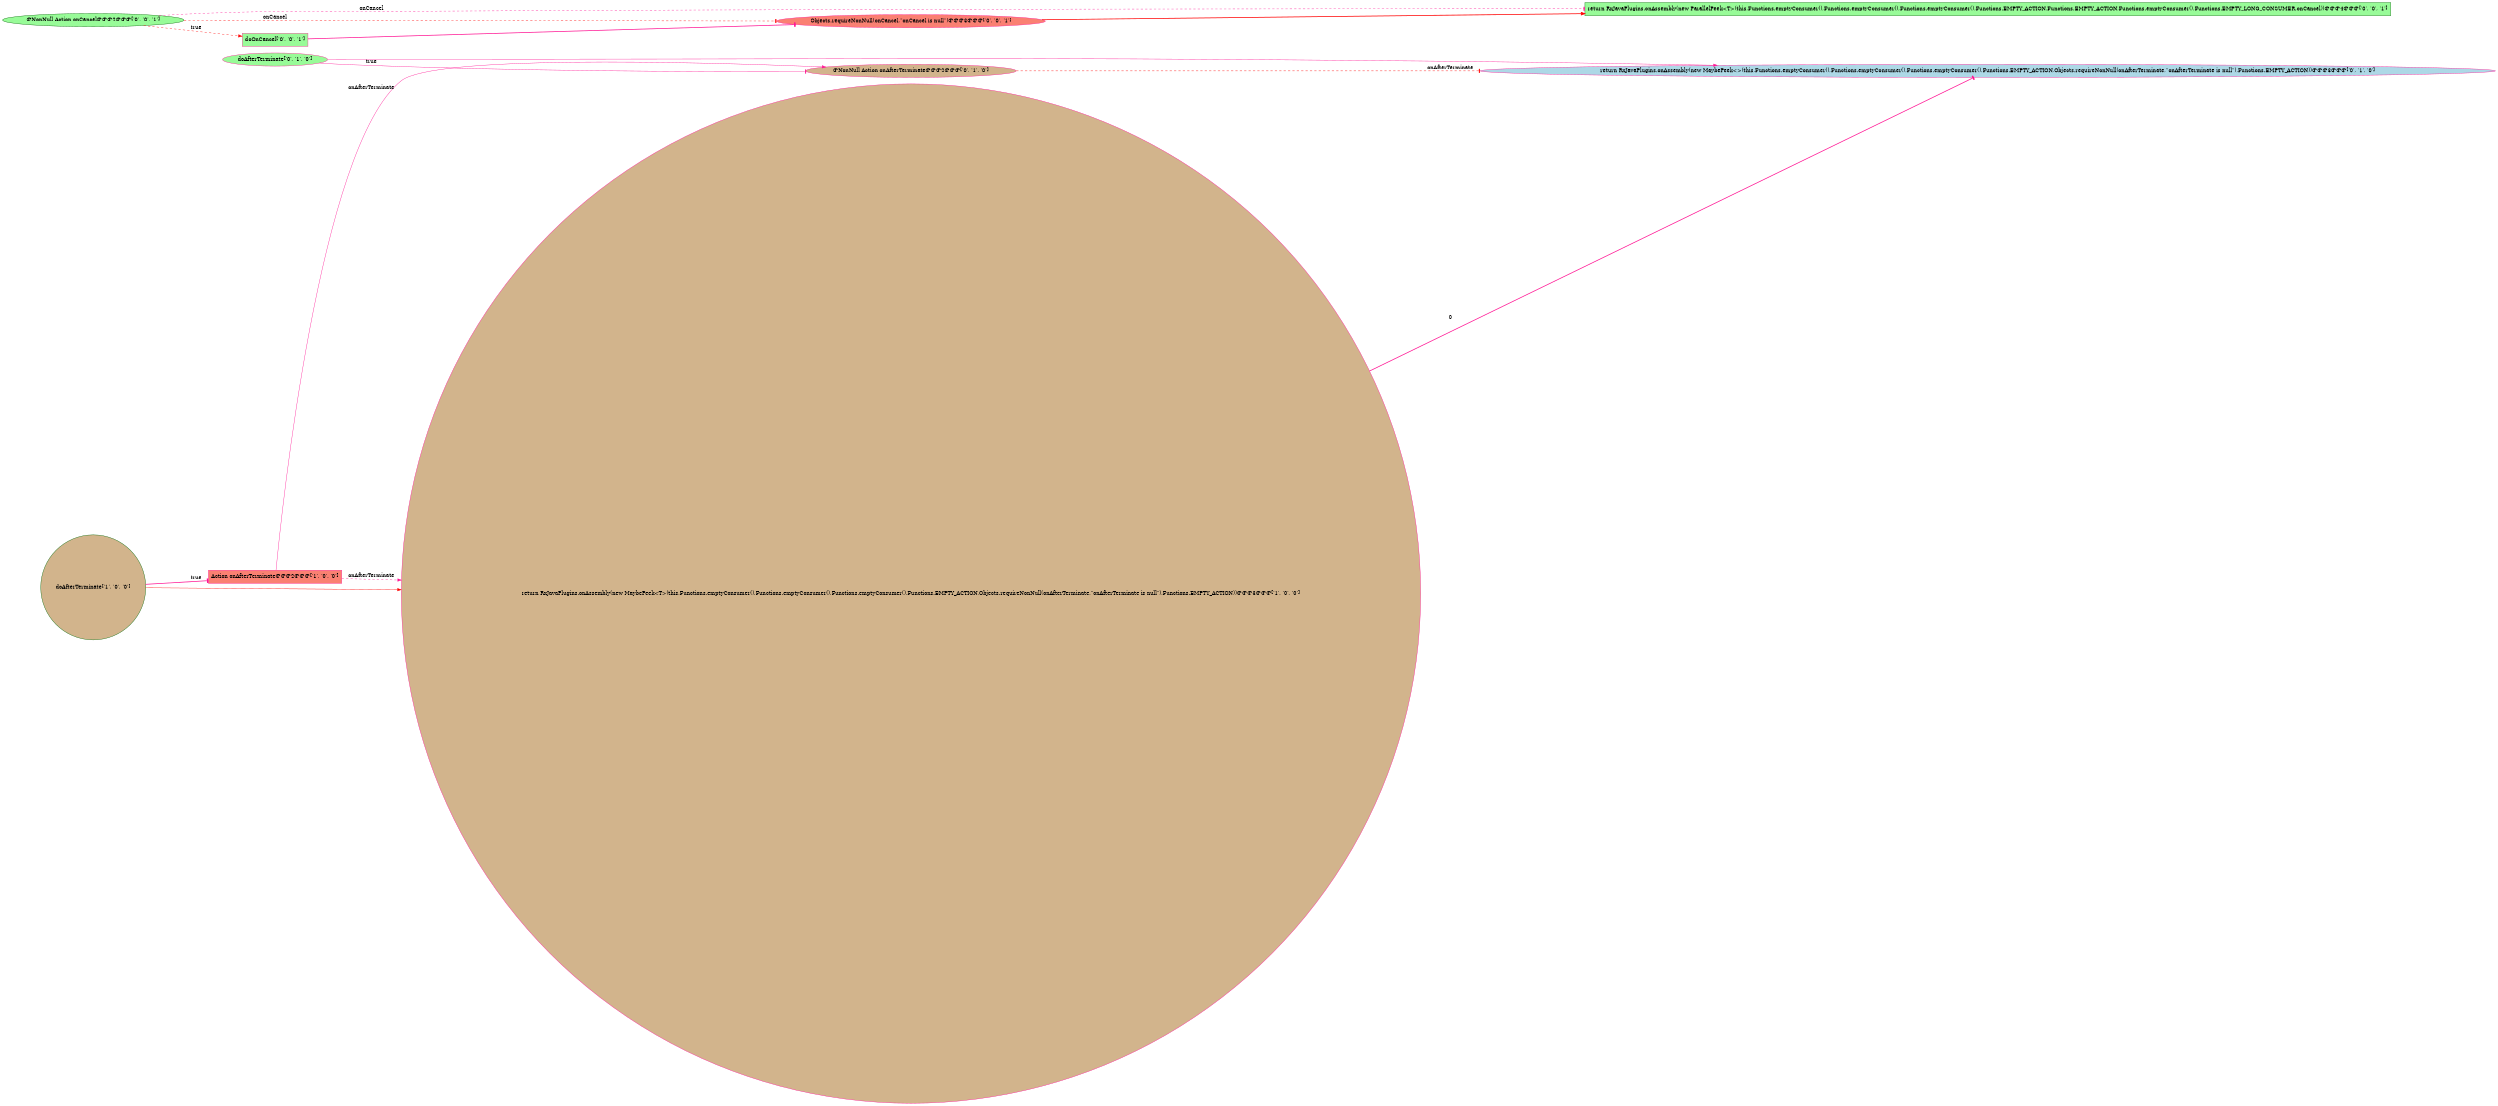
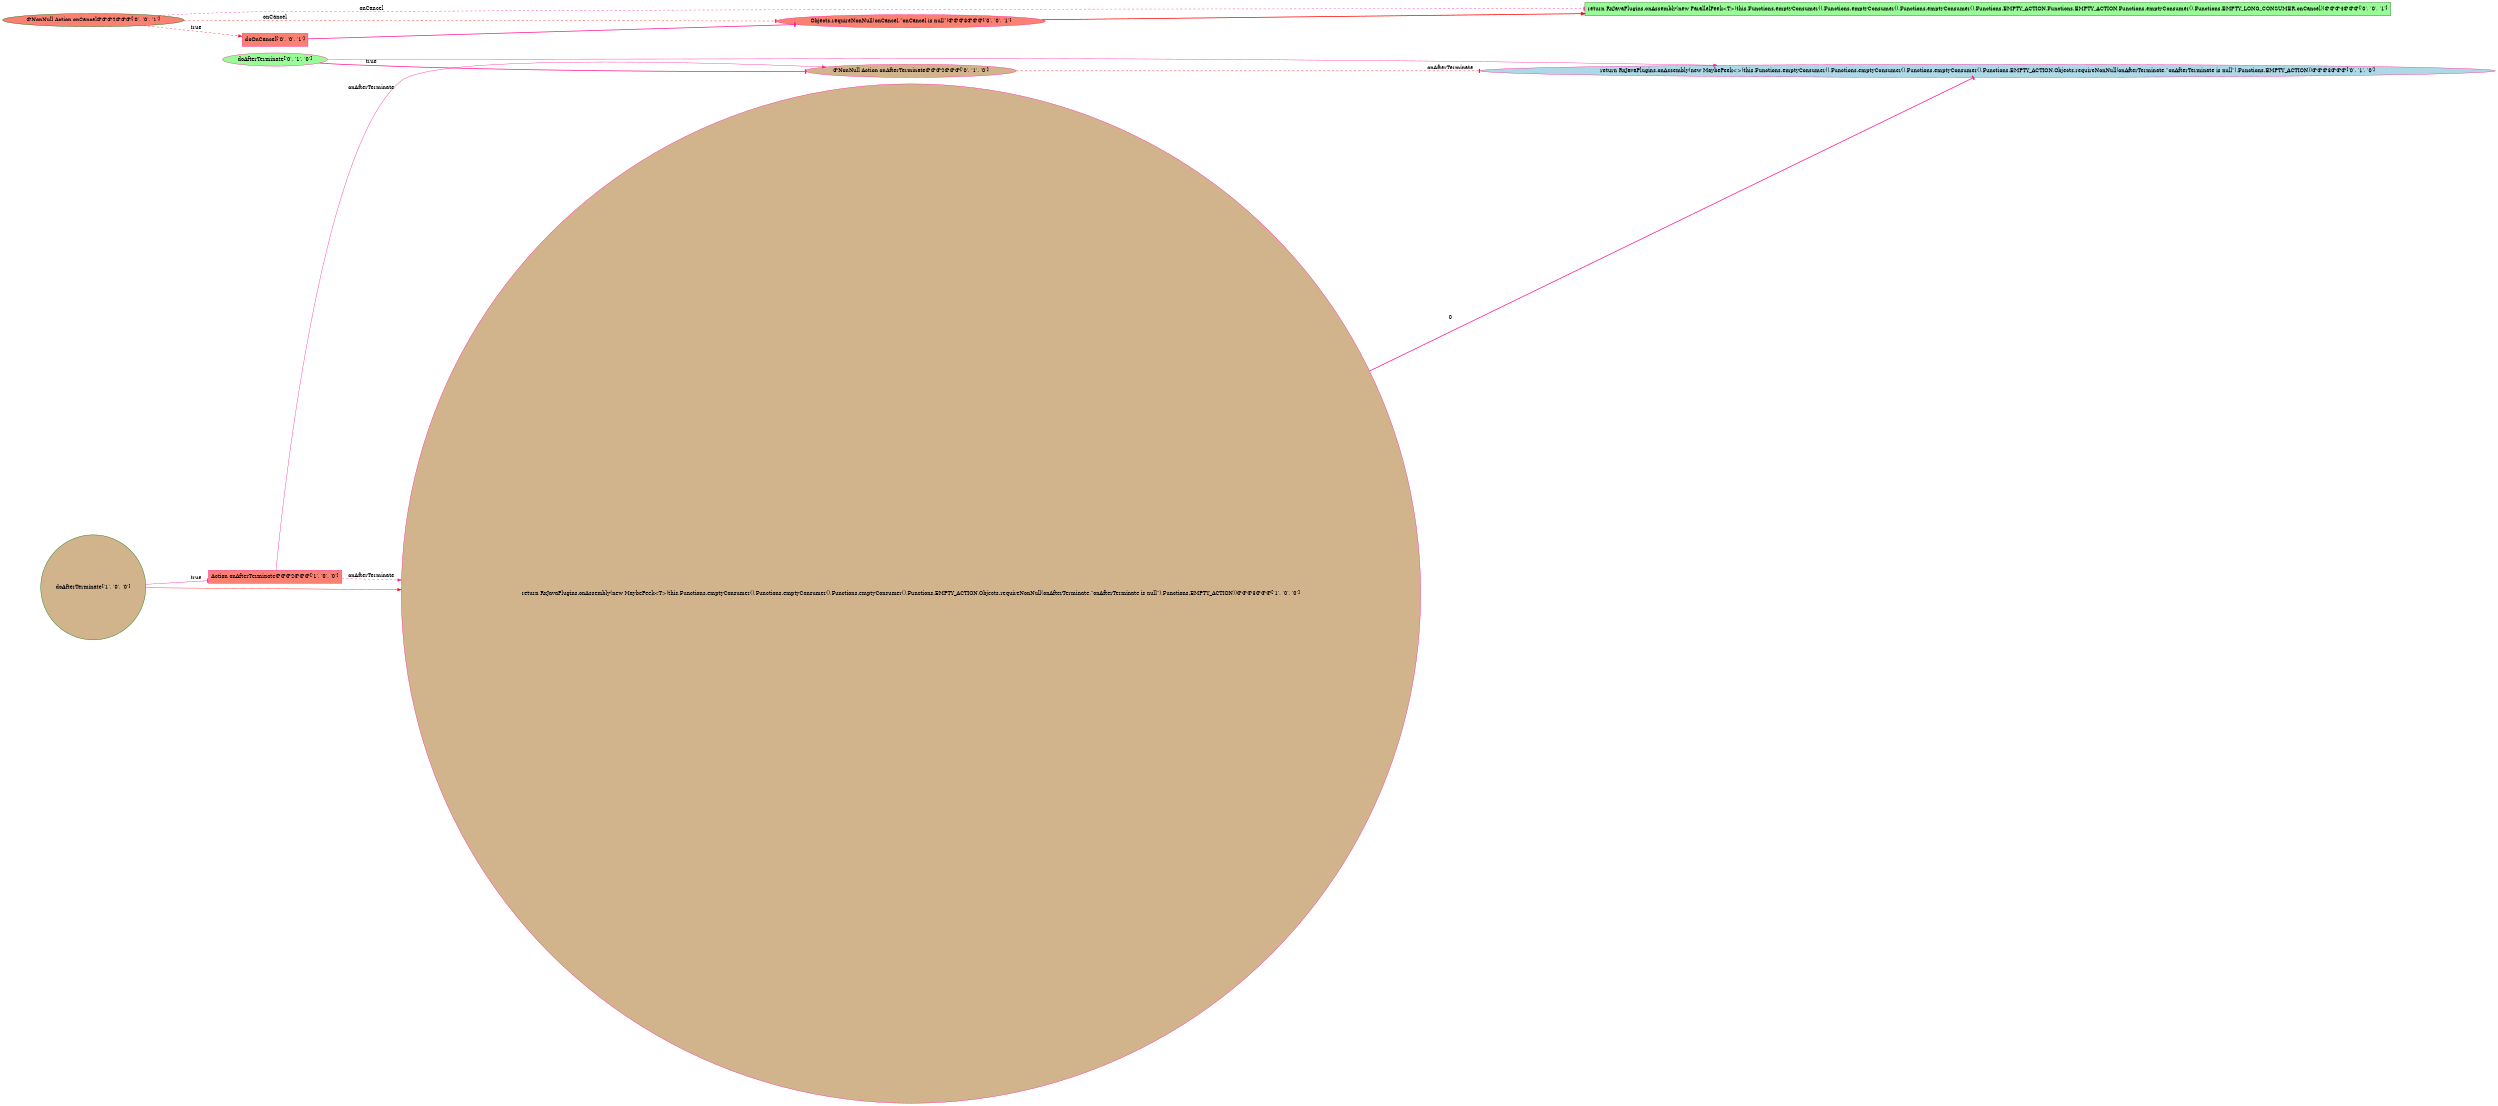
(93, 20) -> (93, 20)
(275, 40) -> (275, 40)
(562, 70) -> (562, 70)
(176, 583) -> (176, 583)
